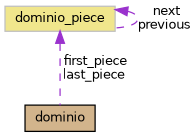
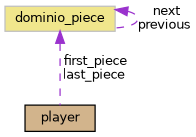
(60, 118) -> (60, 118)
